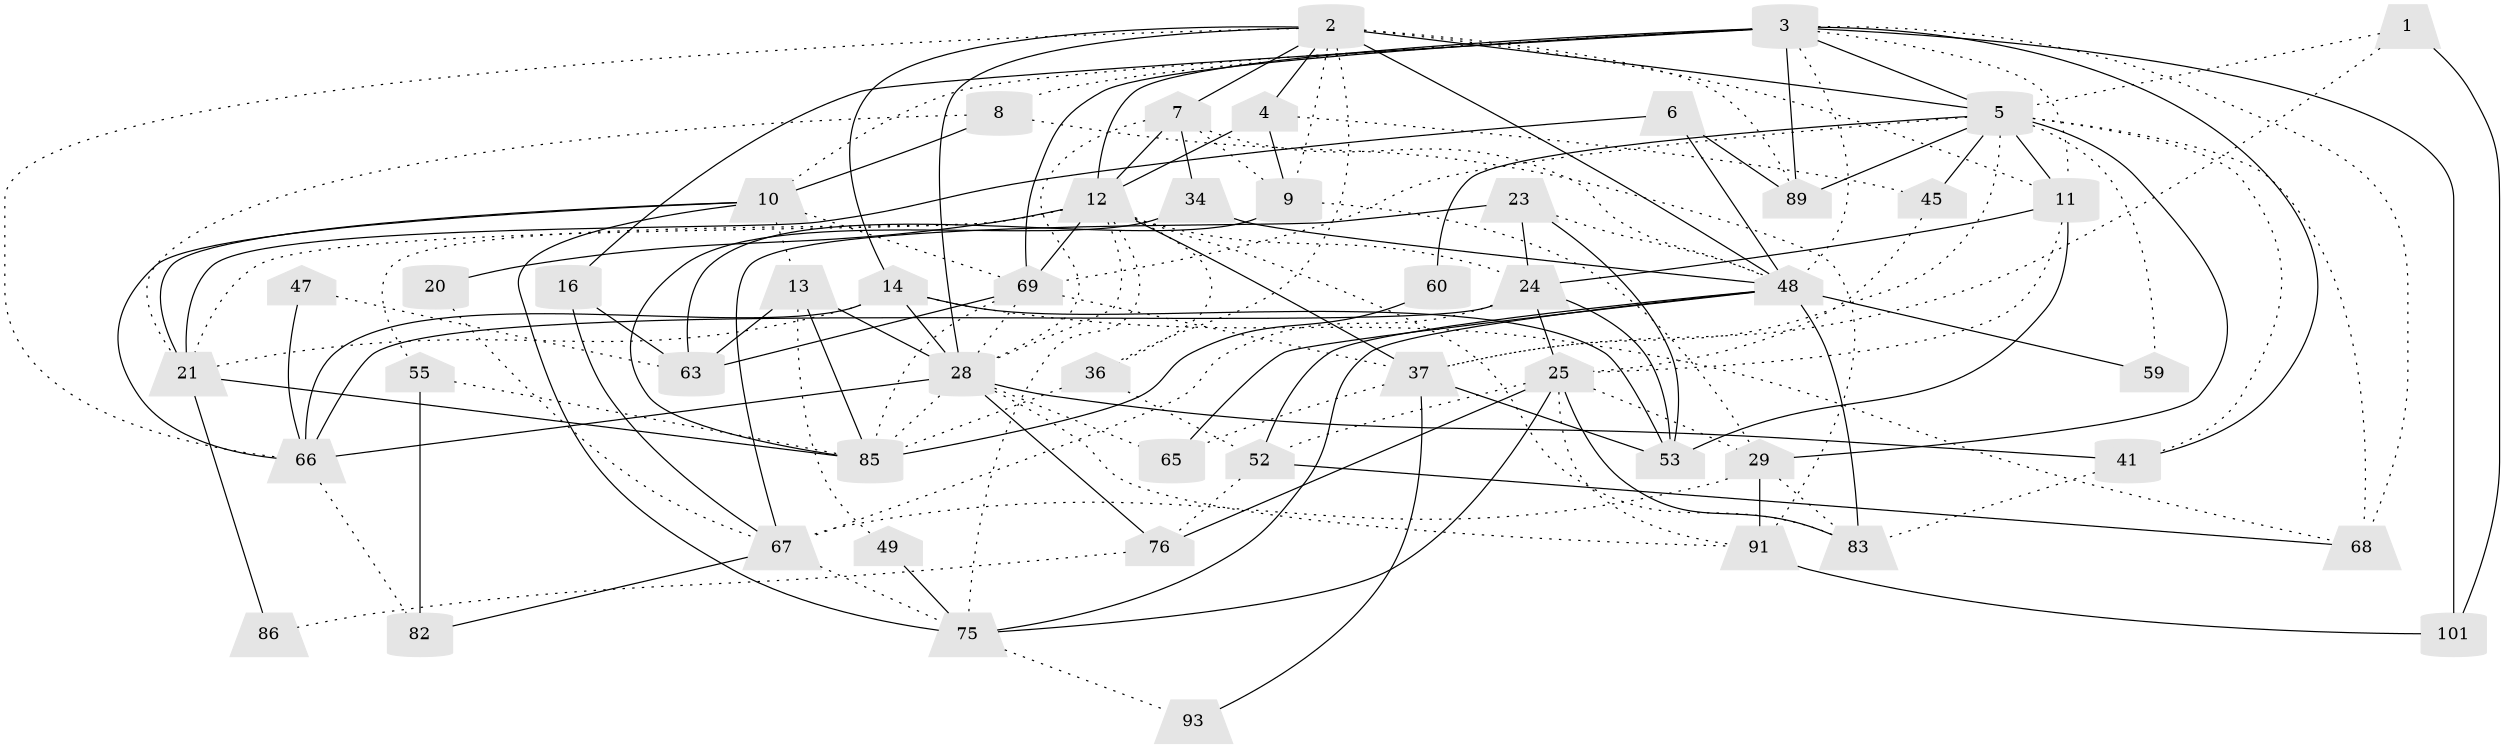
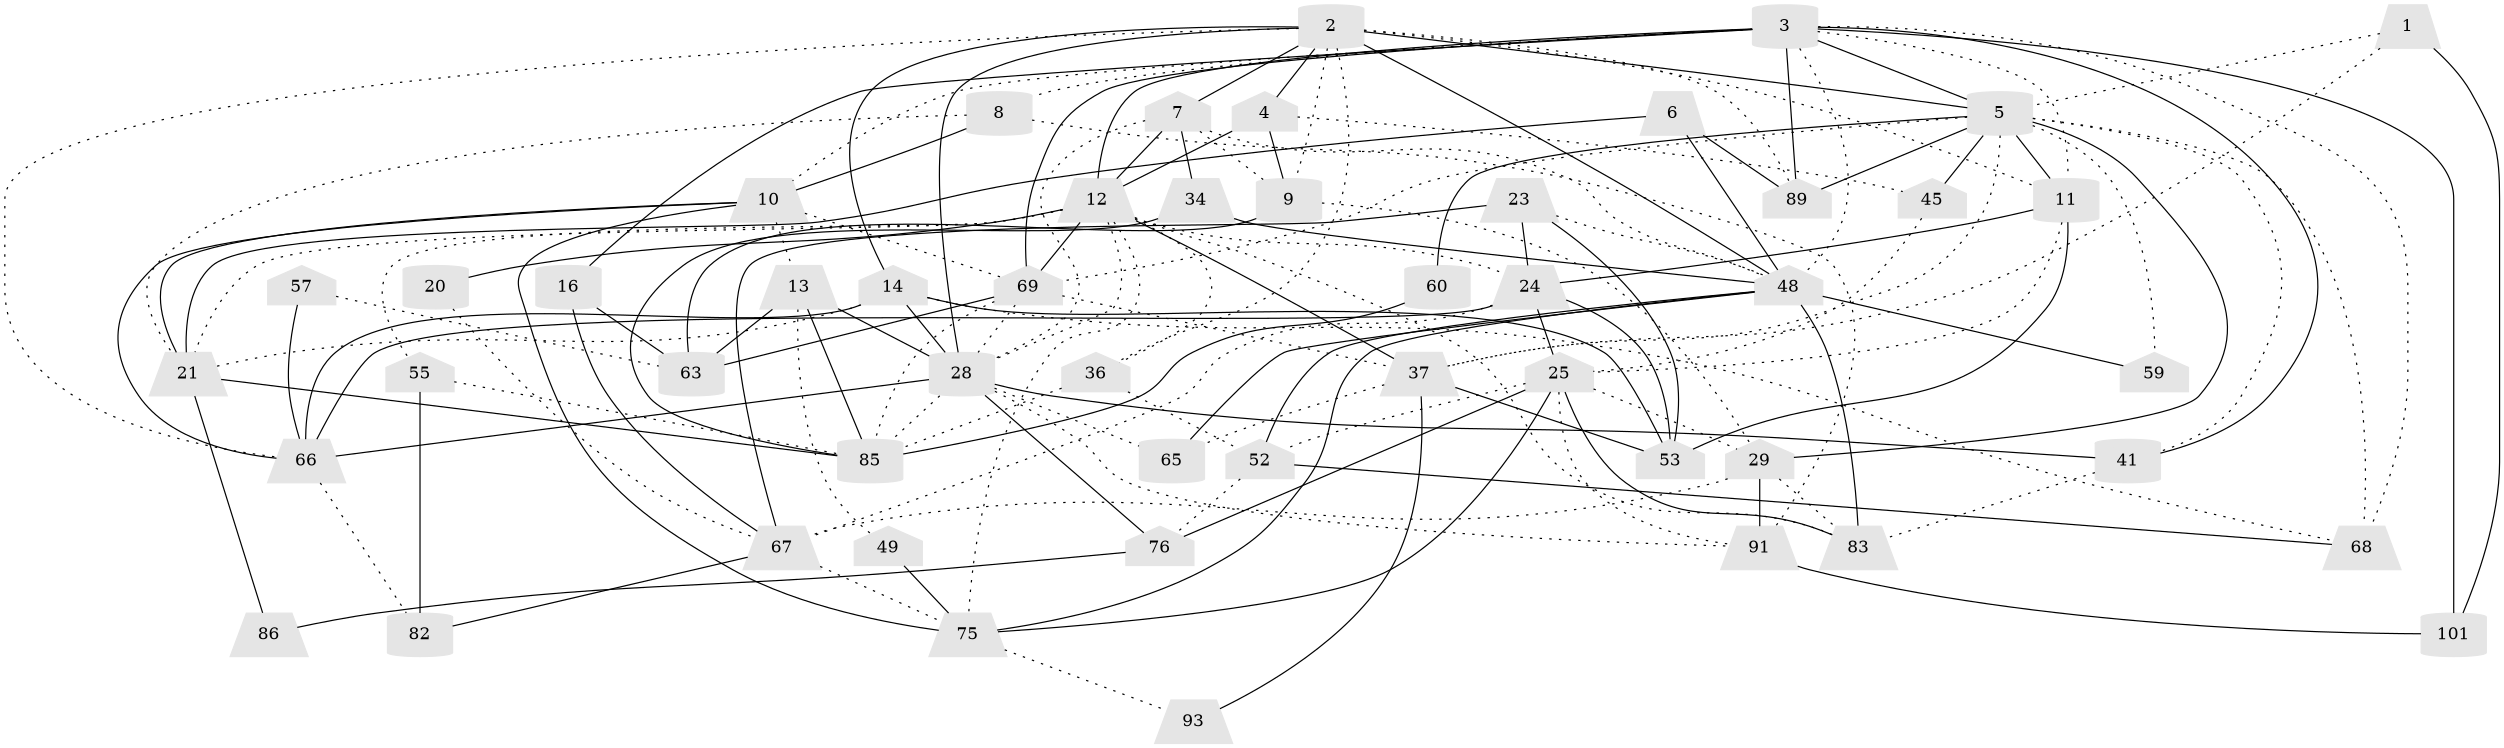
(302, 287) -> (302, 287)
(711, 584) -> (711, 584)
